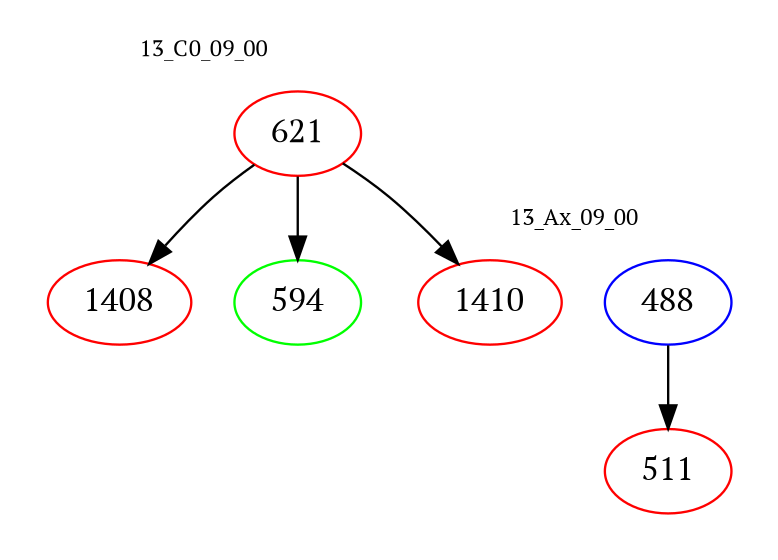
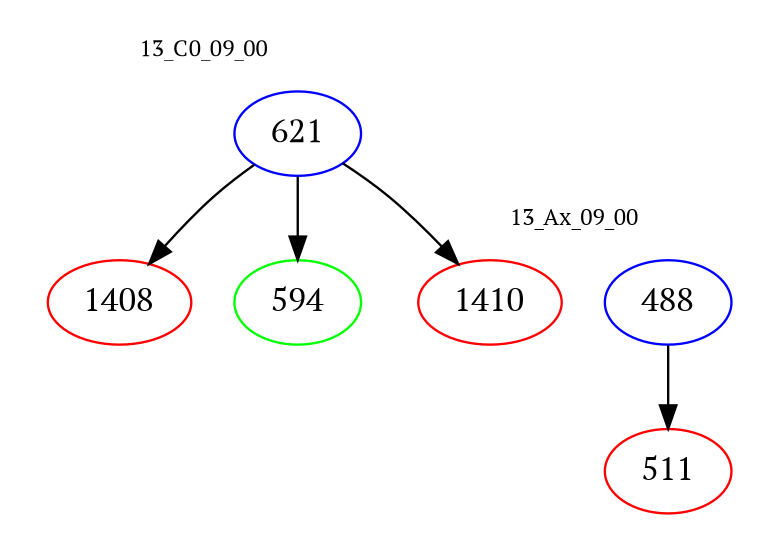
(298, 134) -> (298, 134)
